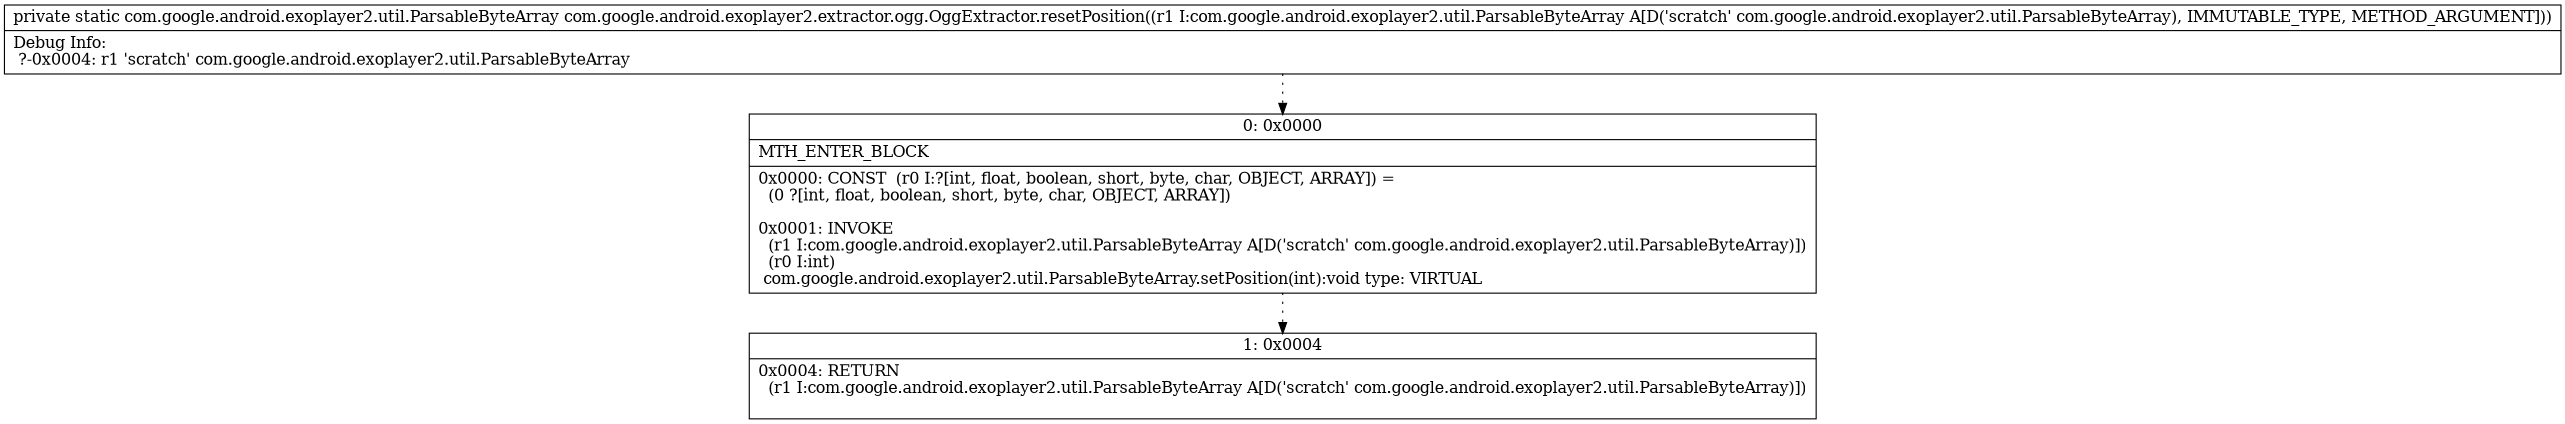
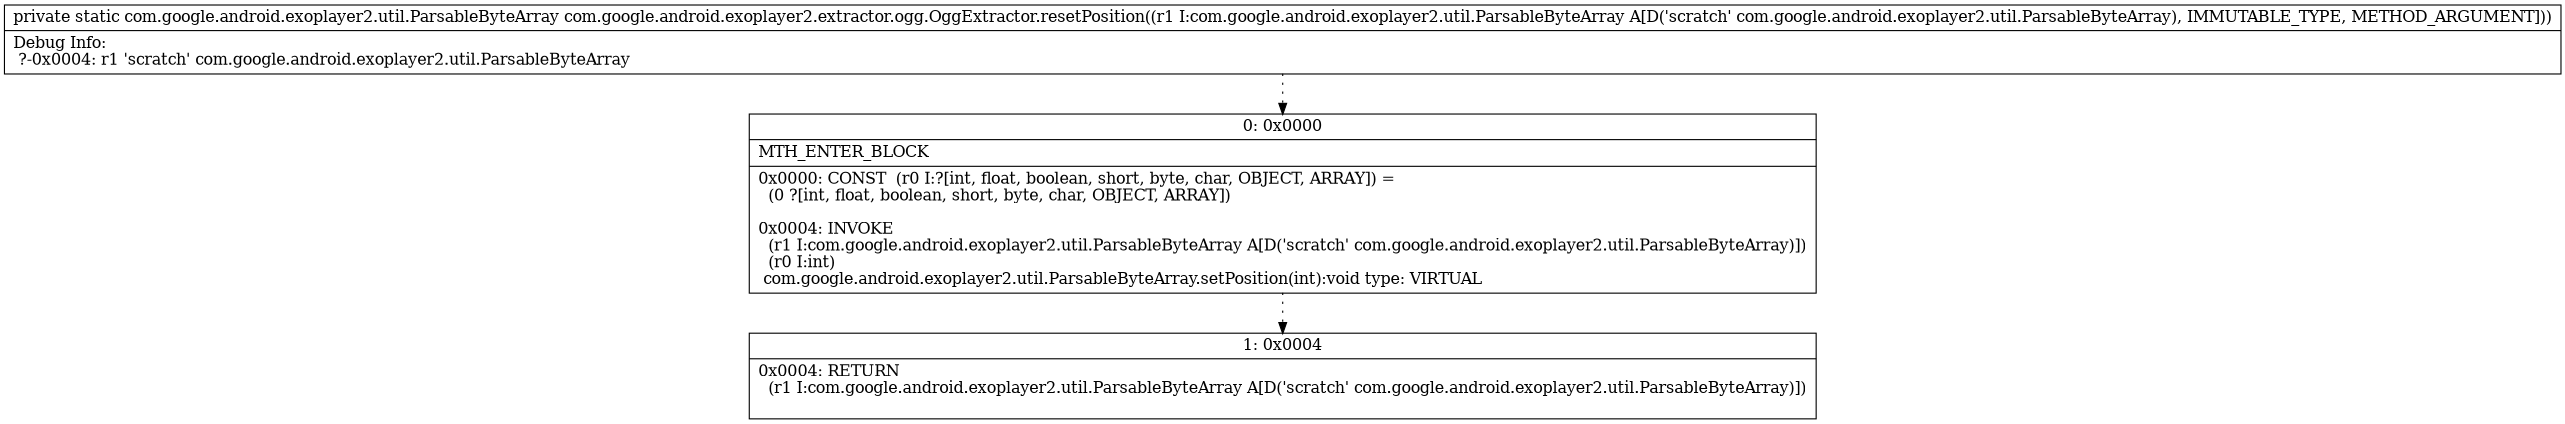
(831, 229) -> (831, 229)
